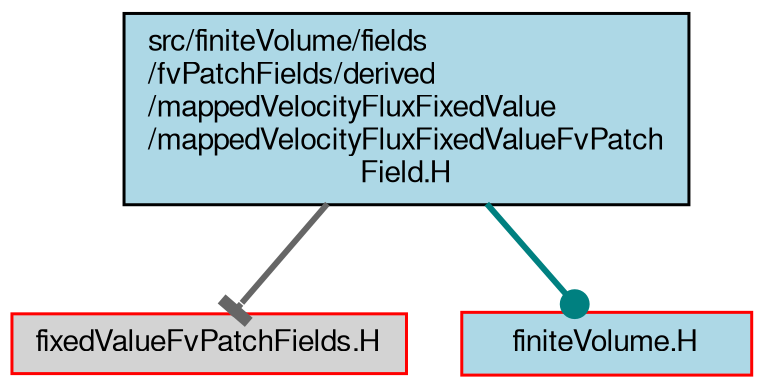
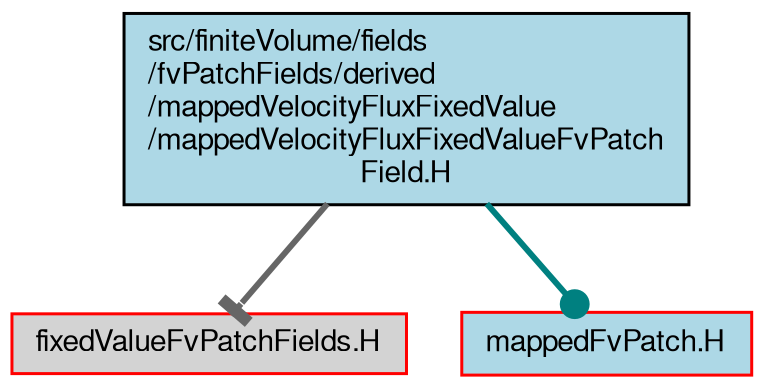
(607, 344) -> (607, 344)
